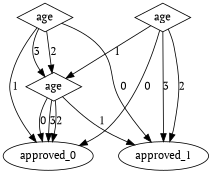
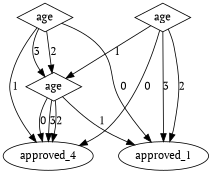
(48, 156) -> (48, 156)
